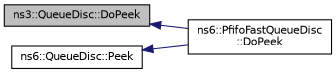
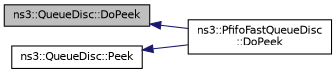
(260, 37) -> (260, 37)
(77, 57) -> (77, 57)
